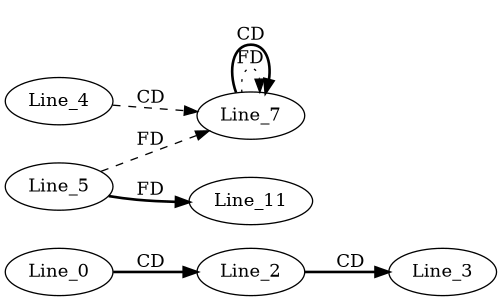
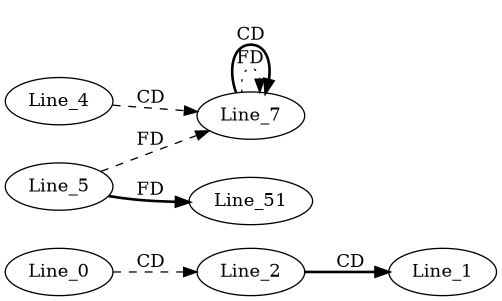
(251, 201) -> (251, 201)
(148, 272) -> (148, 272)
(443, 272) -> (443, 272)
